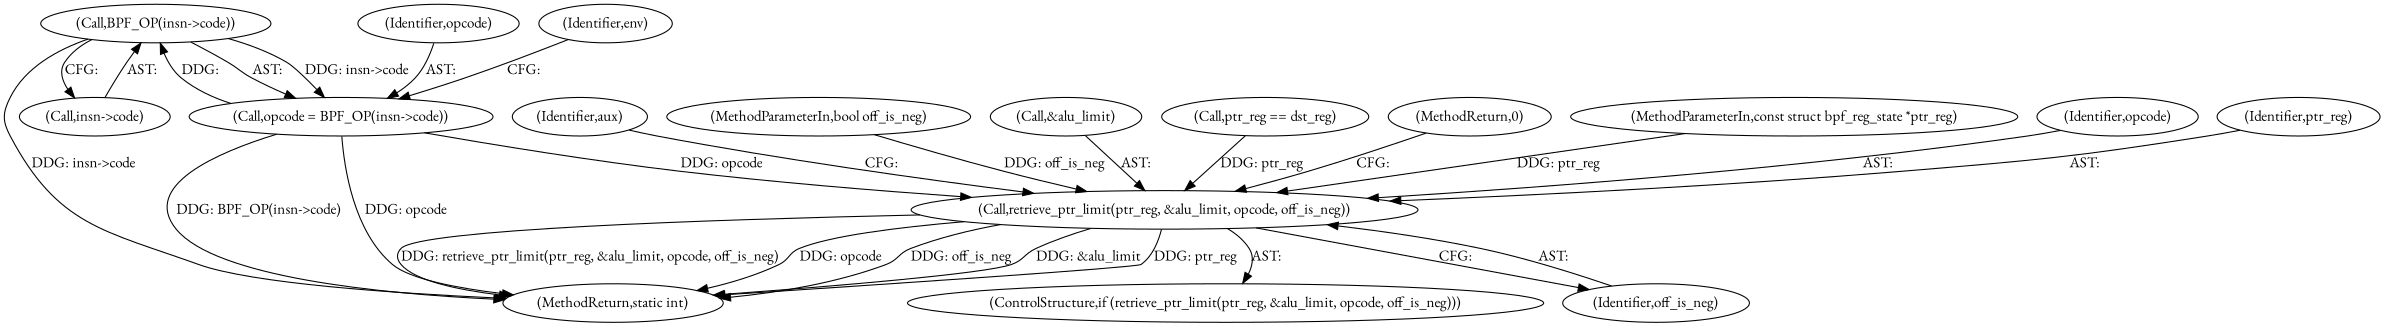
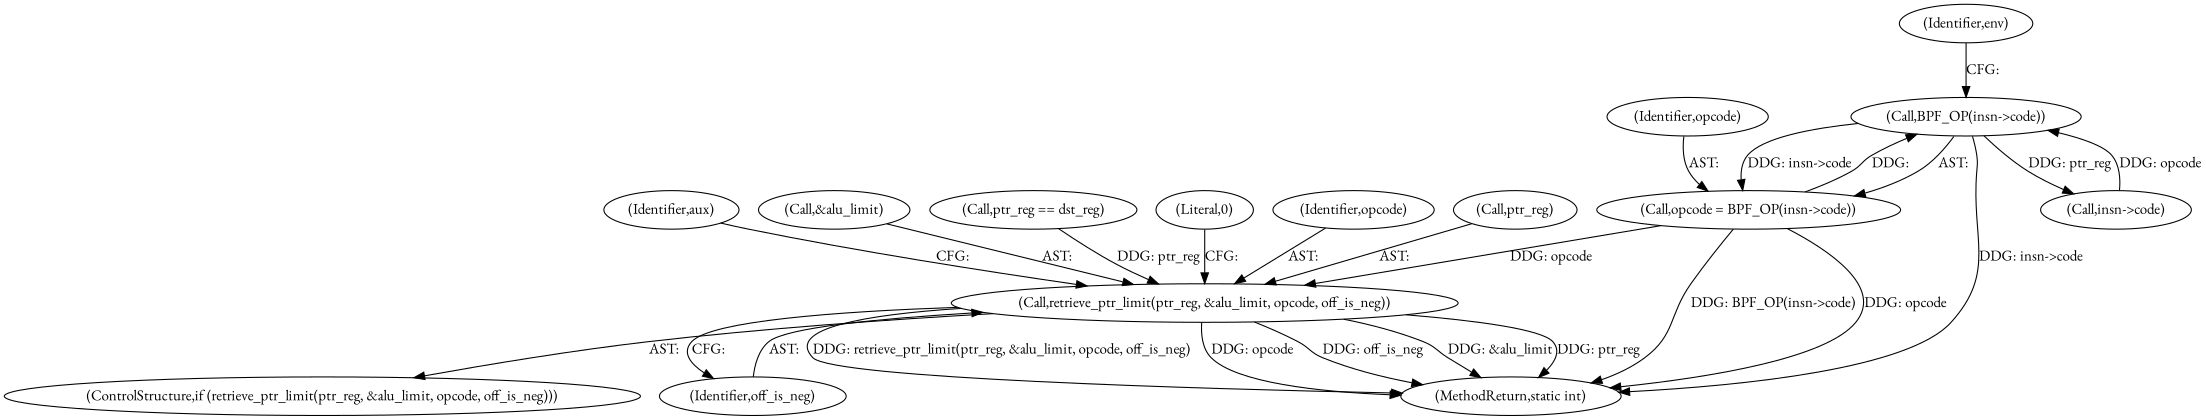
(489, 69) -> (1966, 65)
(84, 70) -> (2070, 163)
(144, 70) -> (2160, 163)
(819, 117) -> none
(1470, 117) -> (1205, 210)
(1794, 117) -> none
(2299, 117) -> (1515, 210)
